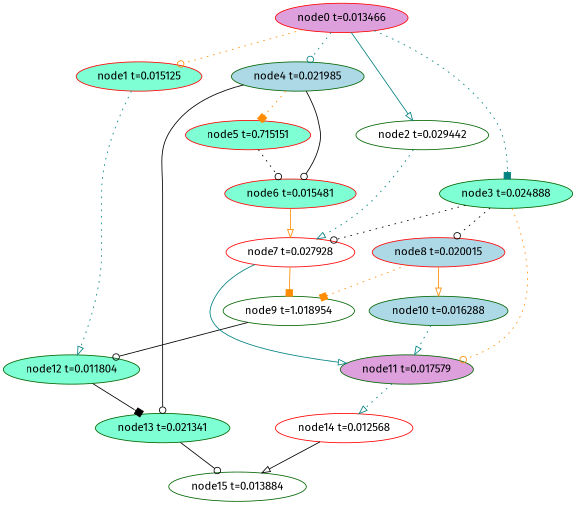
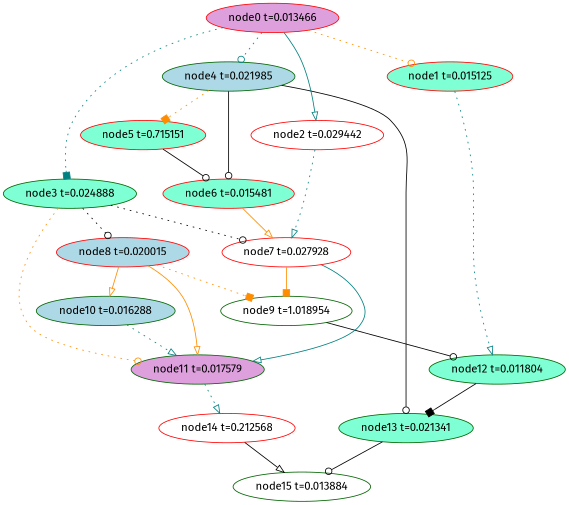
(422, 135) -> (317, 135)
(267, 162) -> (183, 162)
none -> (184, 299)
(344, 428) -> (227, 428)
